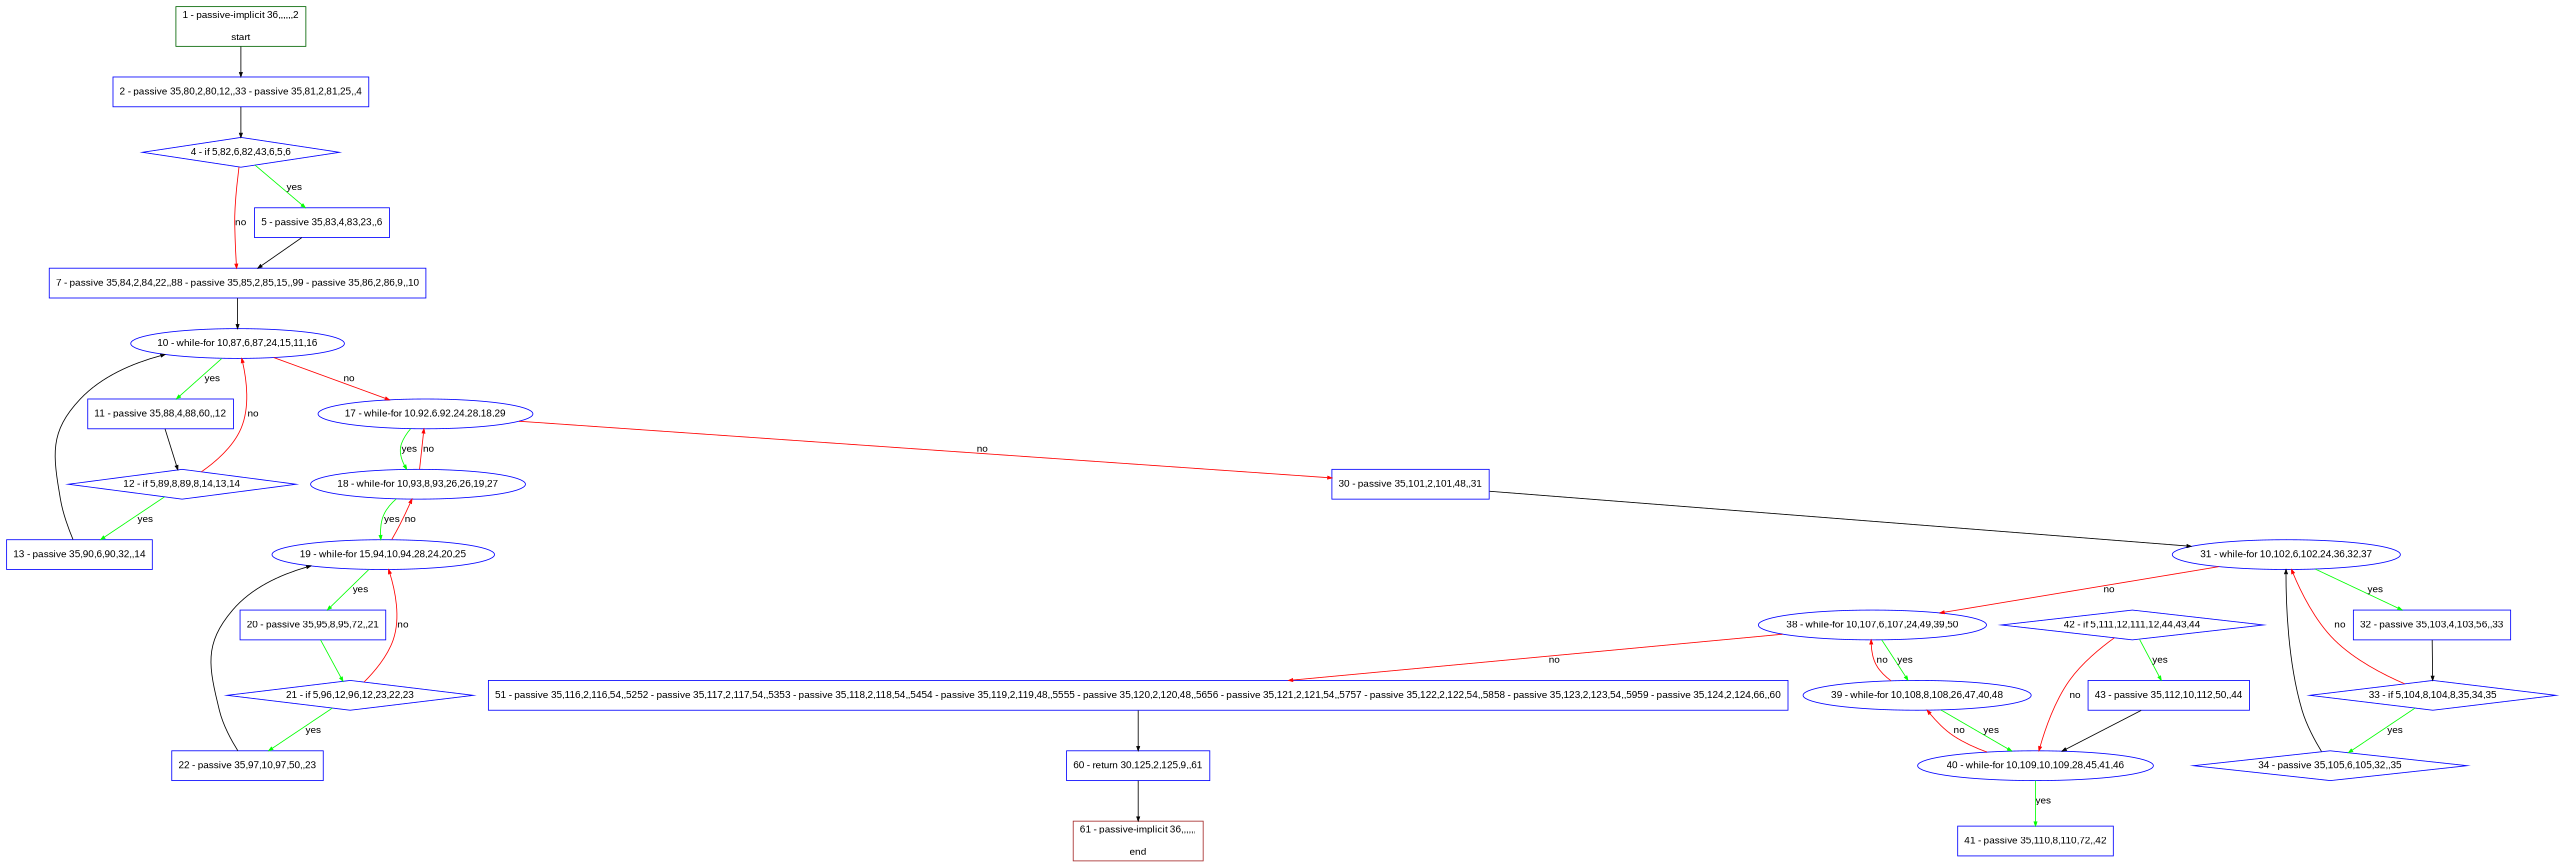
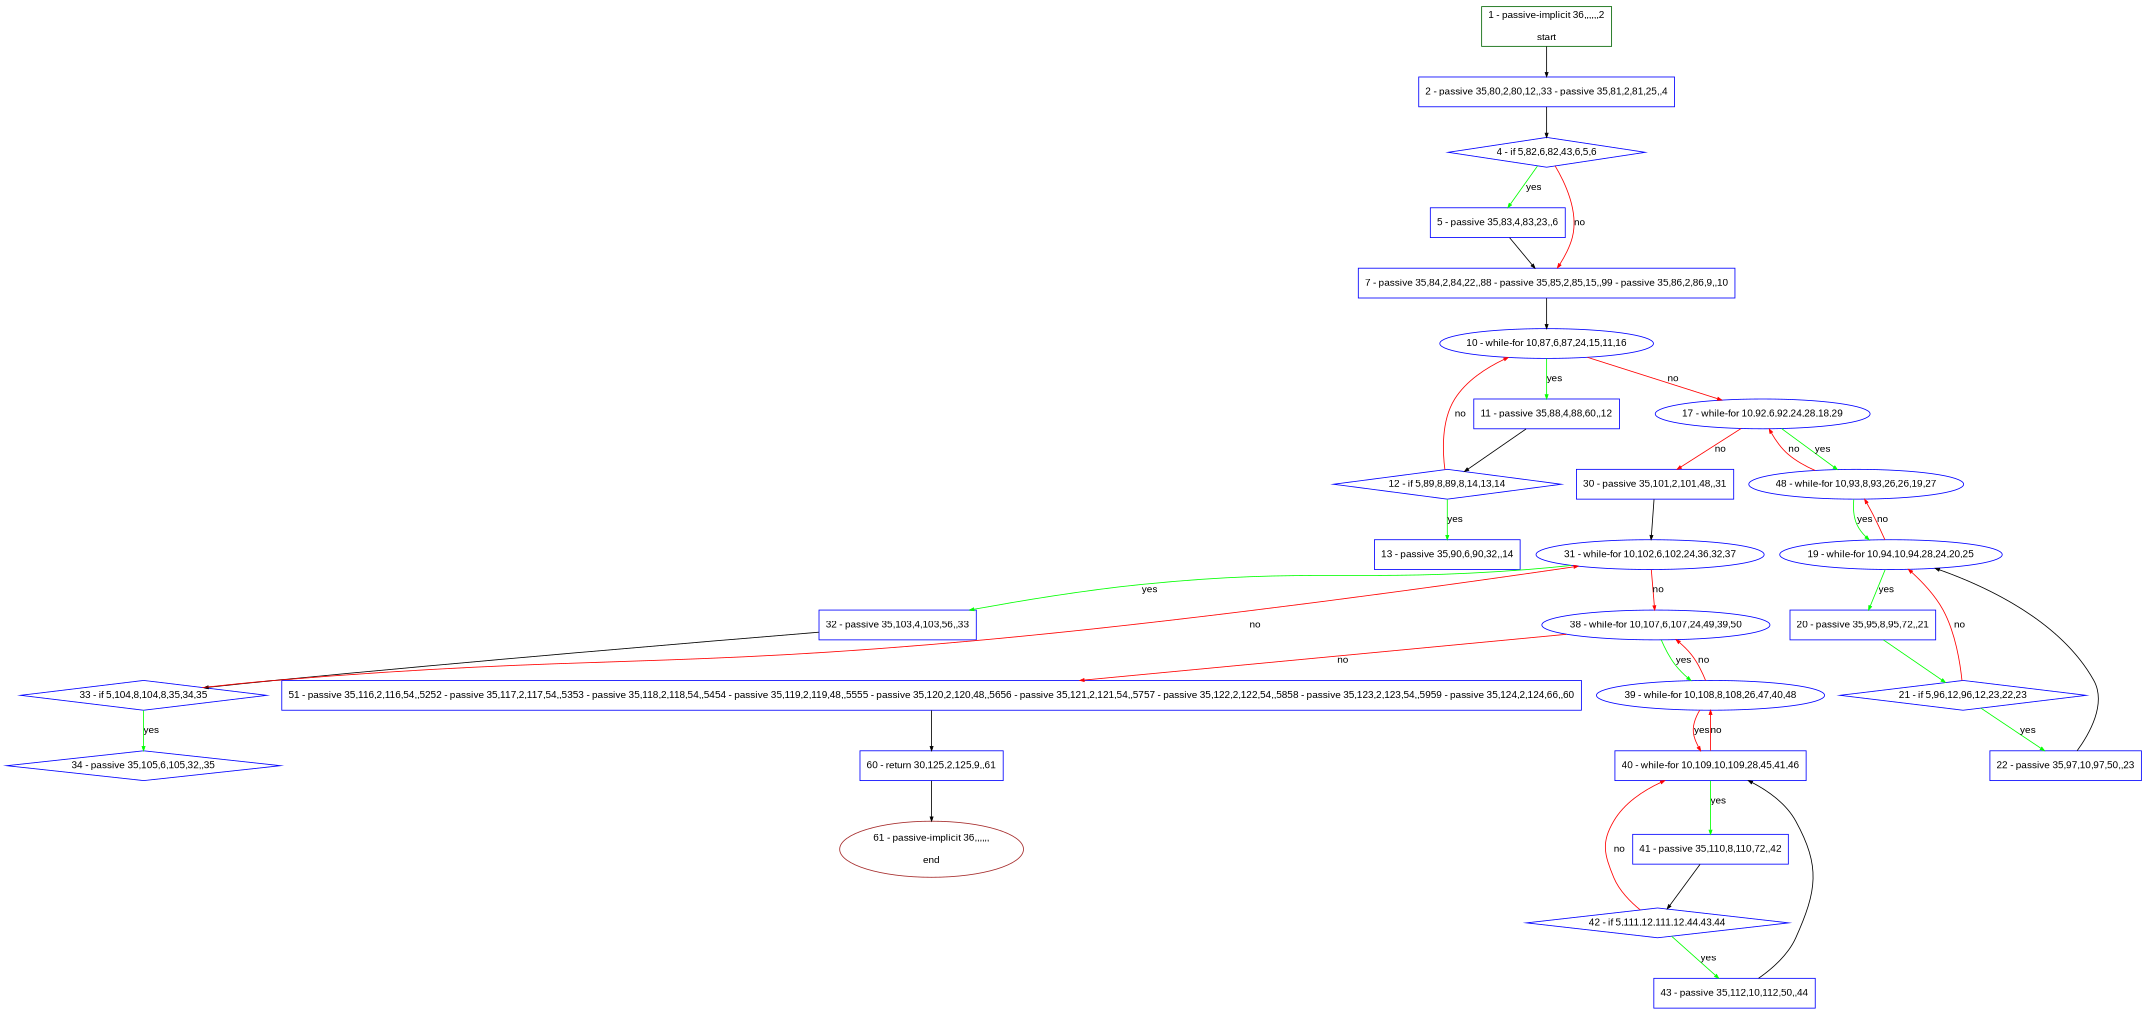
(63, 422) -> none
(418, 484) -> (1856, 484)
(383, 555) -> (1891, 555)
(2292, 665) -> none
(1974, 729) -> (1693, 728)
(2036, 766) -> (1711, 766)
(1138, 841) -> (932, 849)
none -> (1685, 885)
